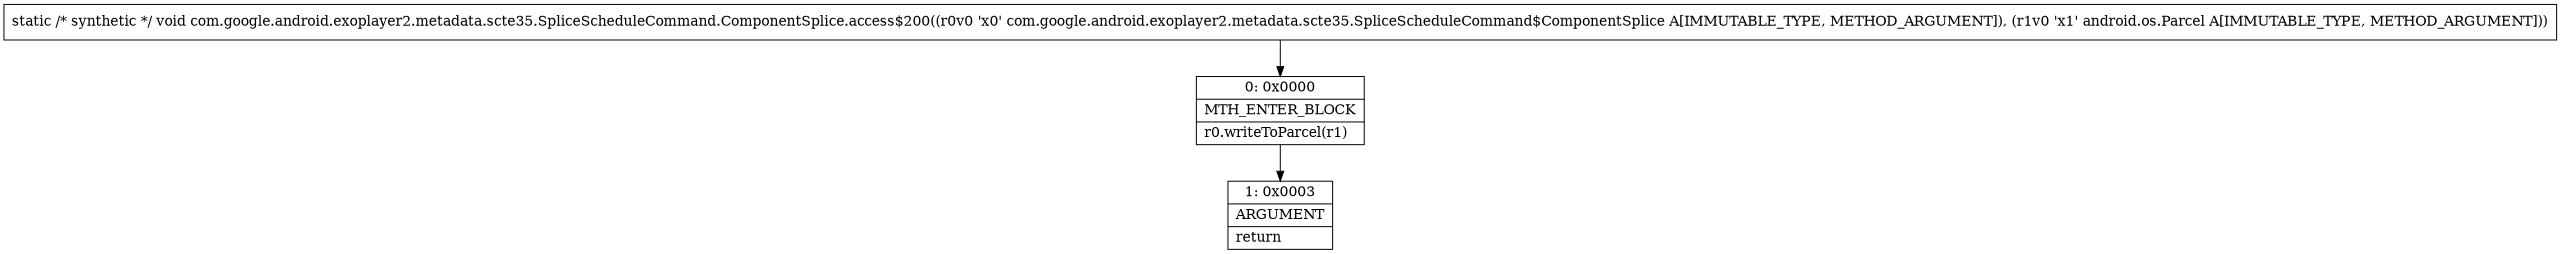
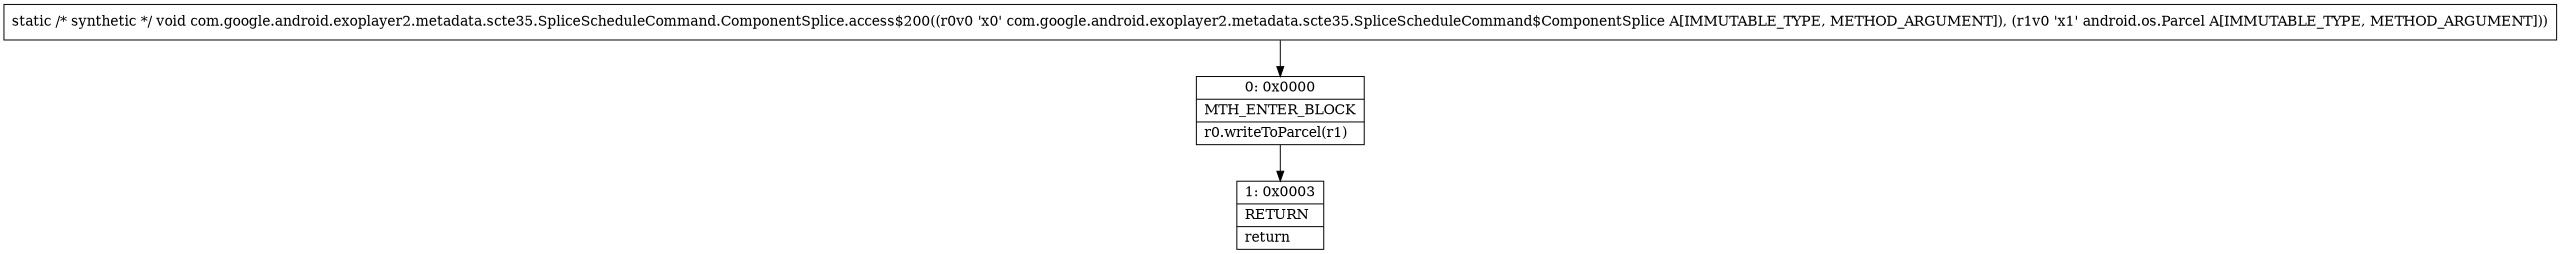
(1280, 215) -> (1277, 215)
